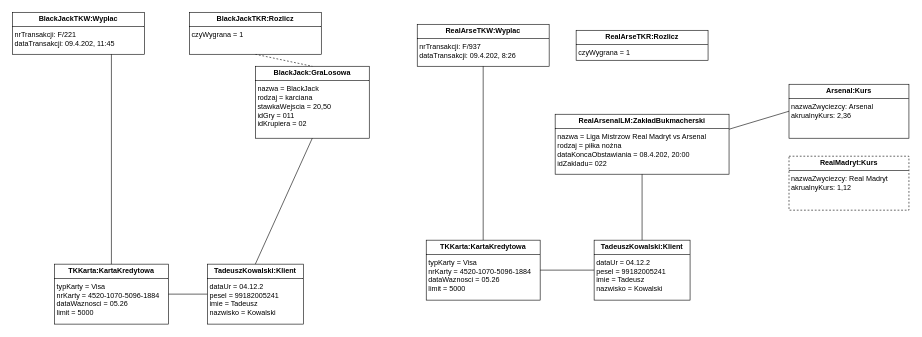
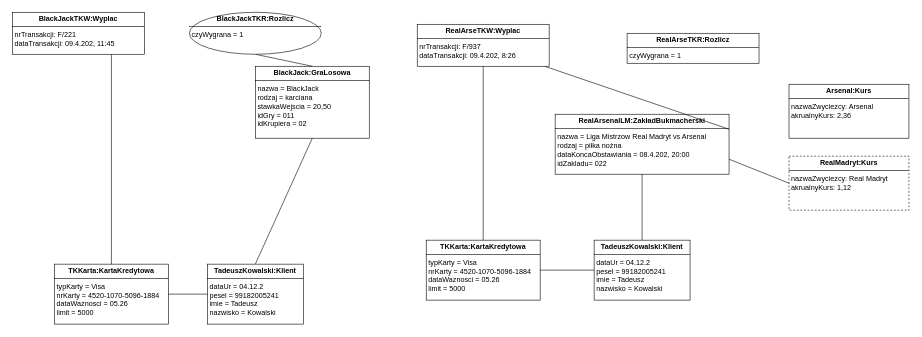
(255, 33) -> (255, 33)
(642, 45) -> (693, 48)
(286, 61) -> (286, 61)
(759, 120) -> (637, 98)
none -> (759, 171)
